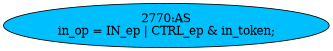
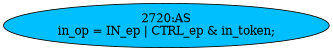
(166, 26) -> (166, 26)
